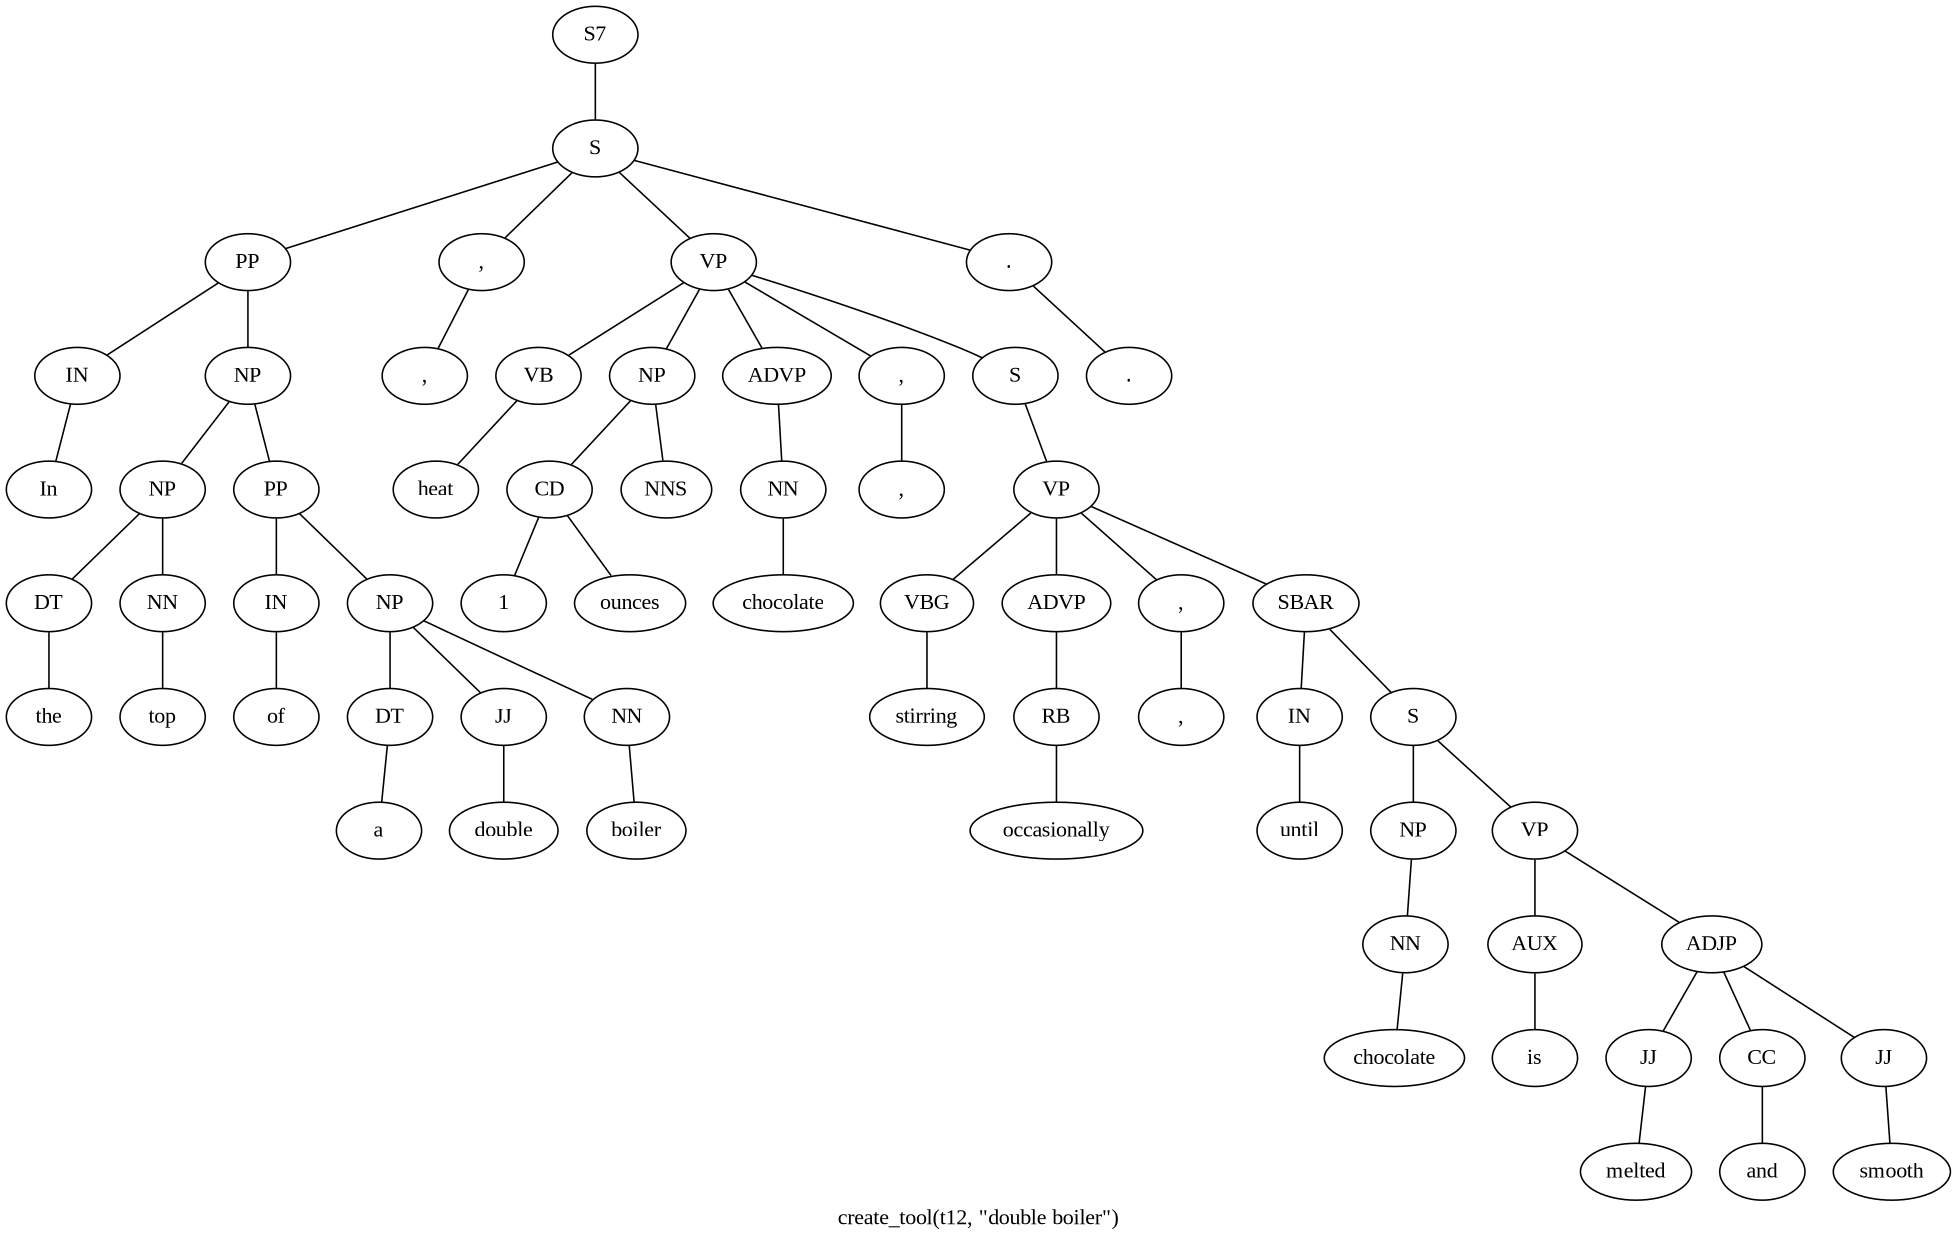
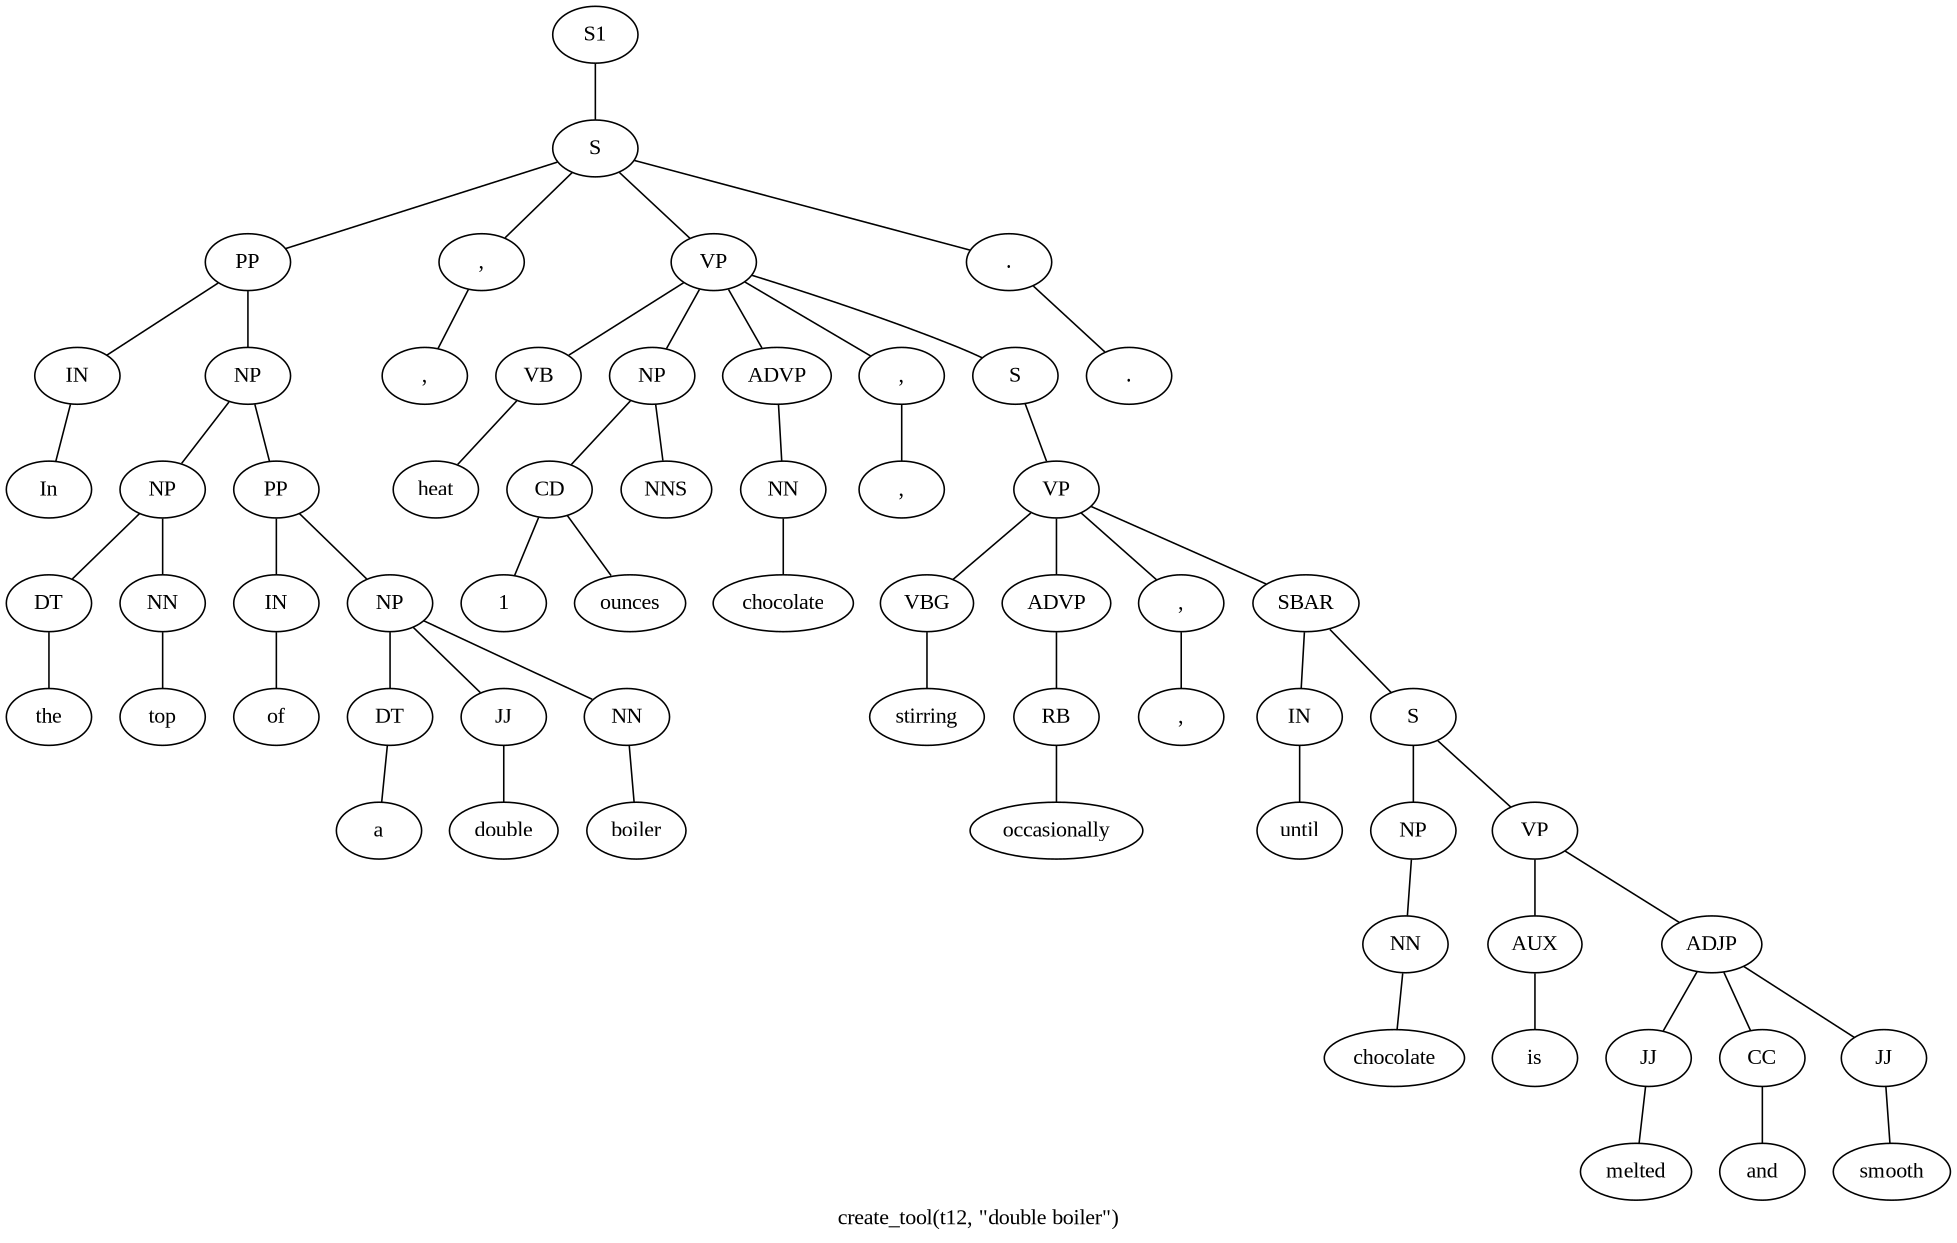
(595, 35) -> (595, 35)
